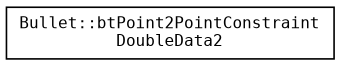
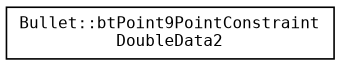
(170, 33) -> (170, 33)
